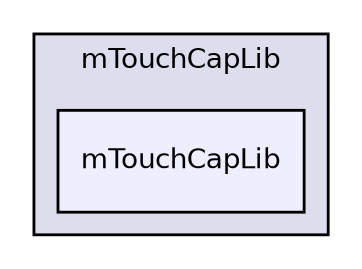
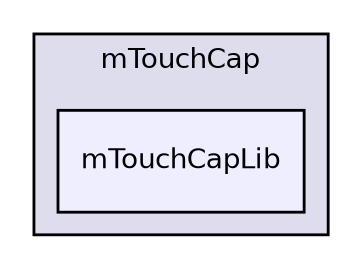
(181, 61) -> (181, 61)
